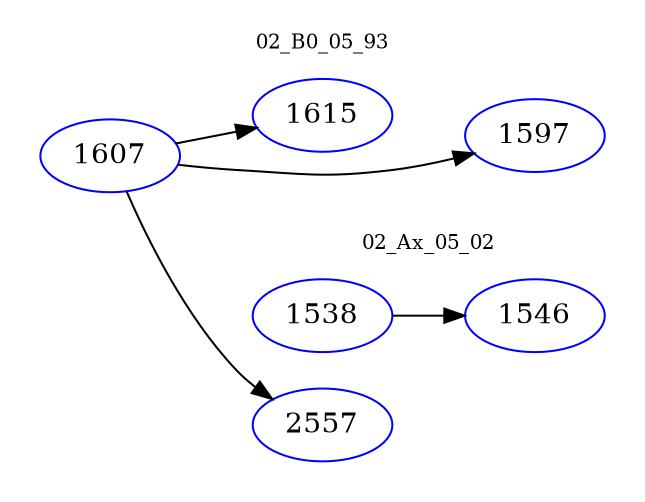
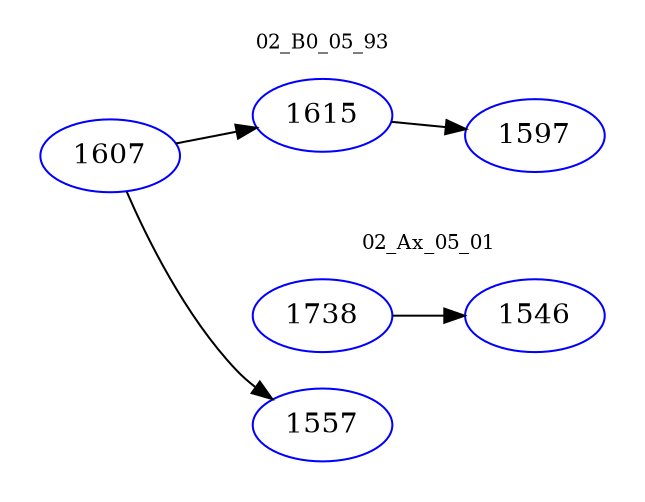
(316, 175) -> (418, 124)
(429, 244) -> (429, 244)
(323, 316) -> (323, 316)
(323, 425) -> (323, 425)
